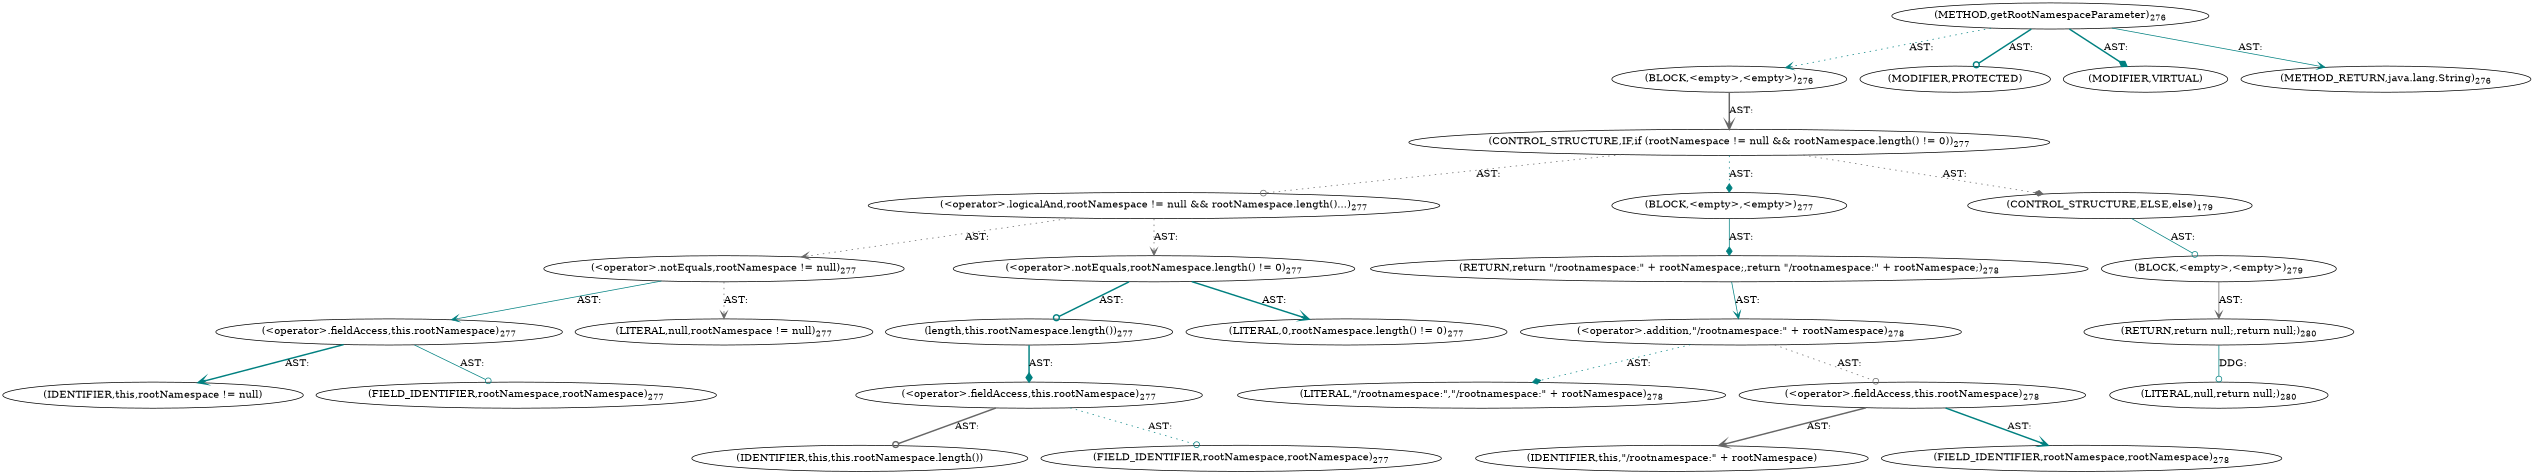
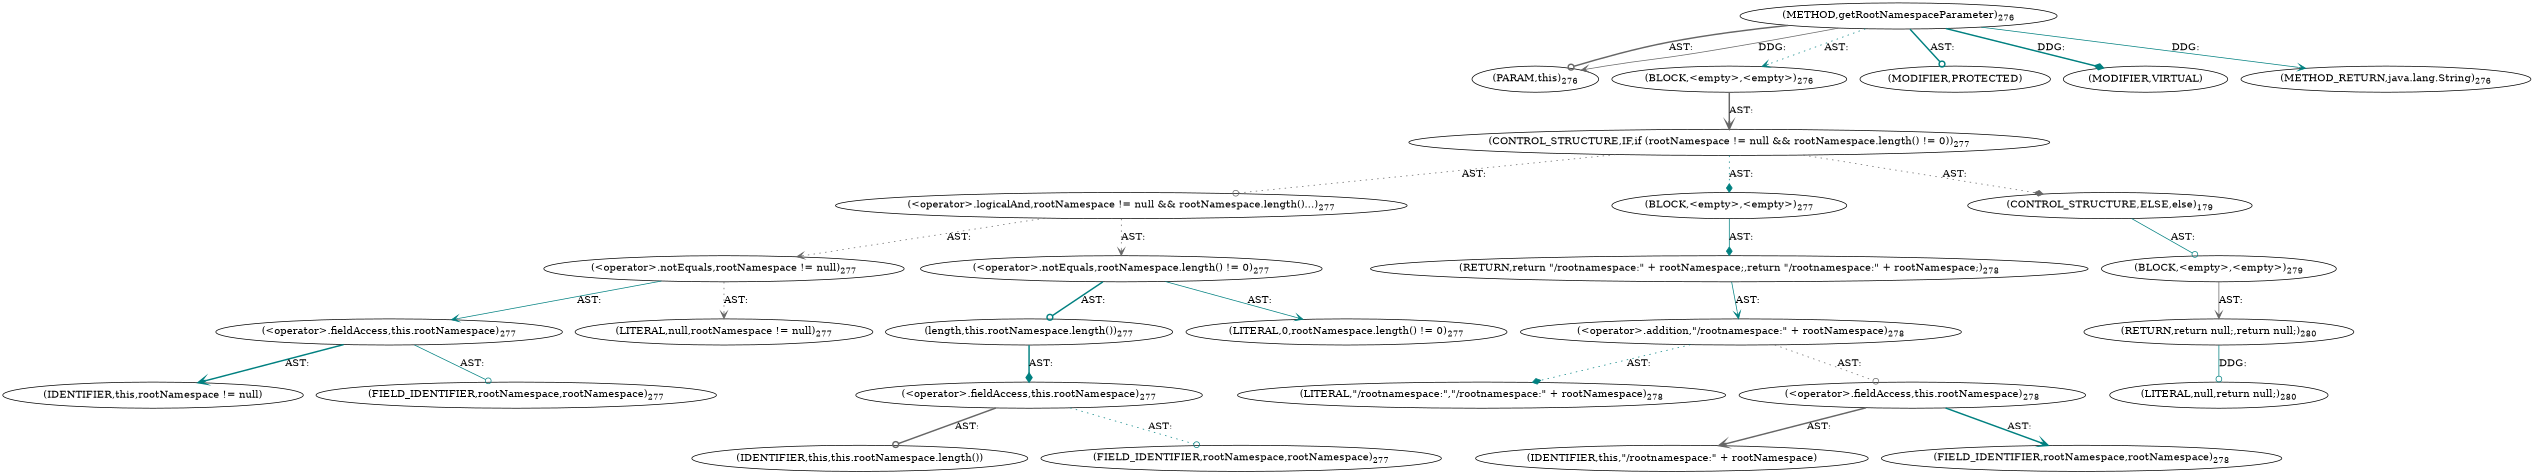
(2118, 48) -> (2053, 48)
(2252, 48) -> (2187, 48)
none -> (1535, 79)
(1247, 299) -> (1231, 299)
